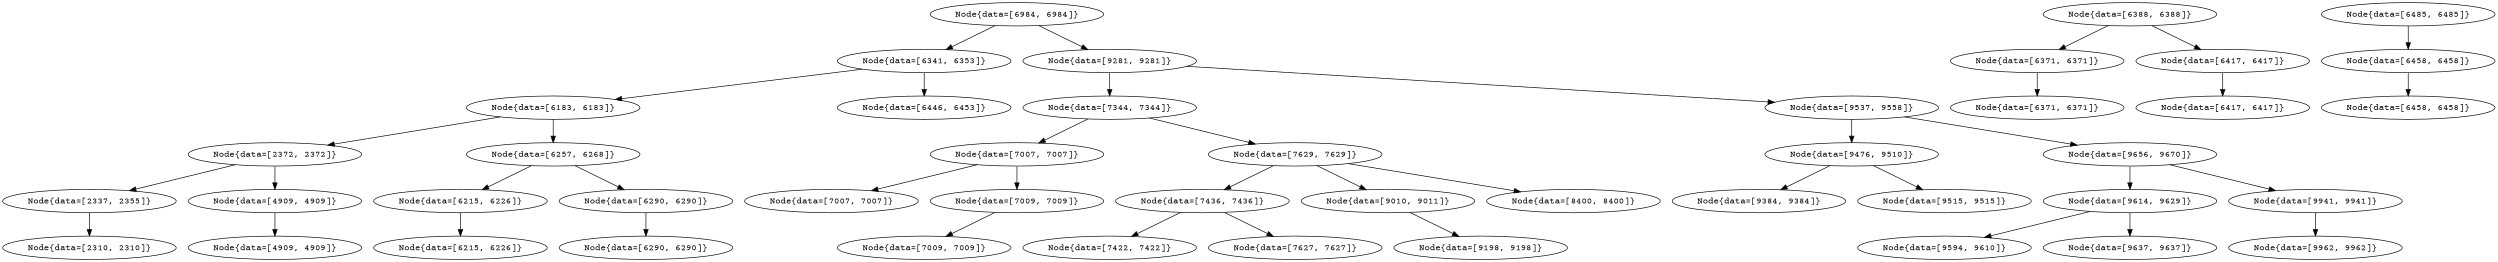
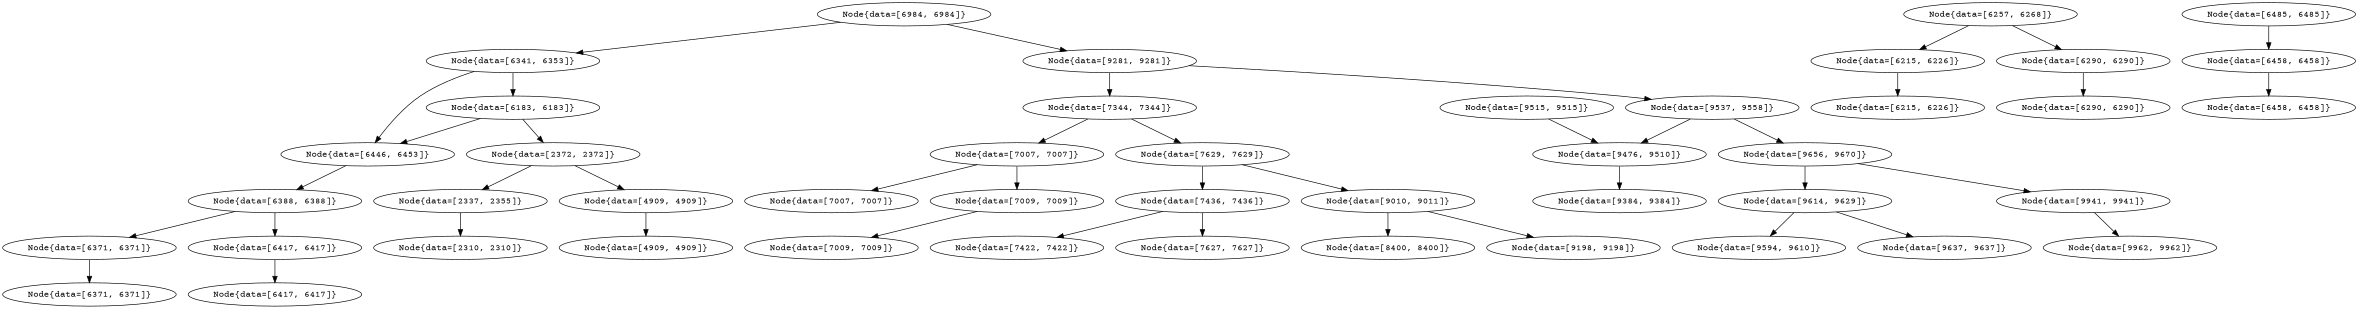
(553, 128) -> (444, 130)
none -> (324, 176)
(1895, 176) -> (1570, 130)
(1431, 177) -> (1388, 221)
